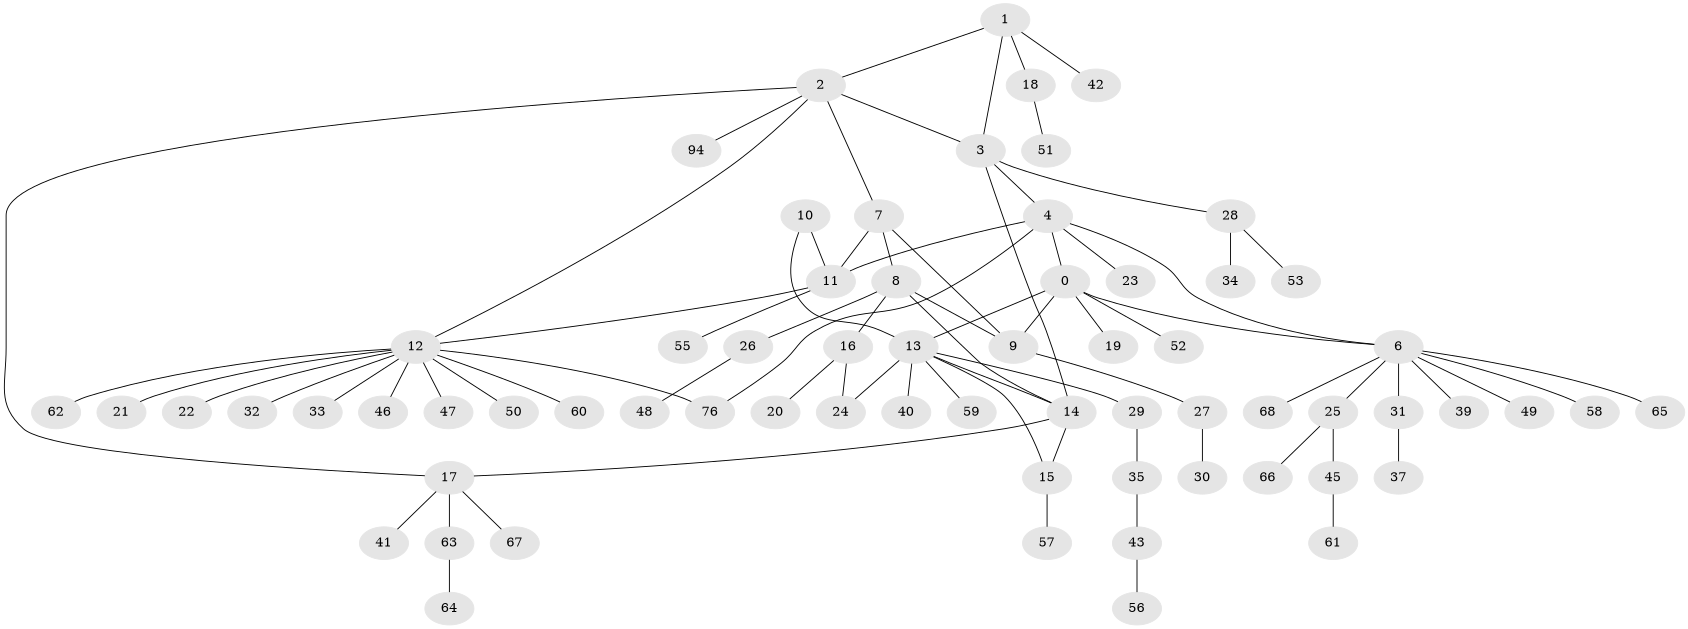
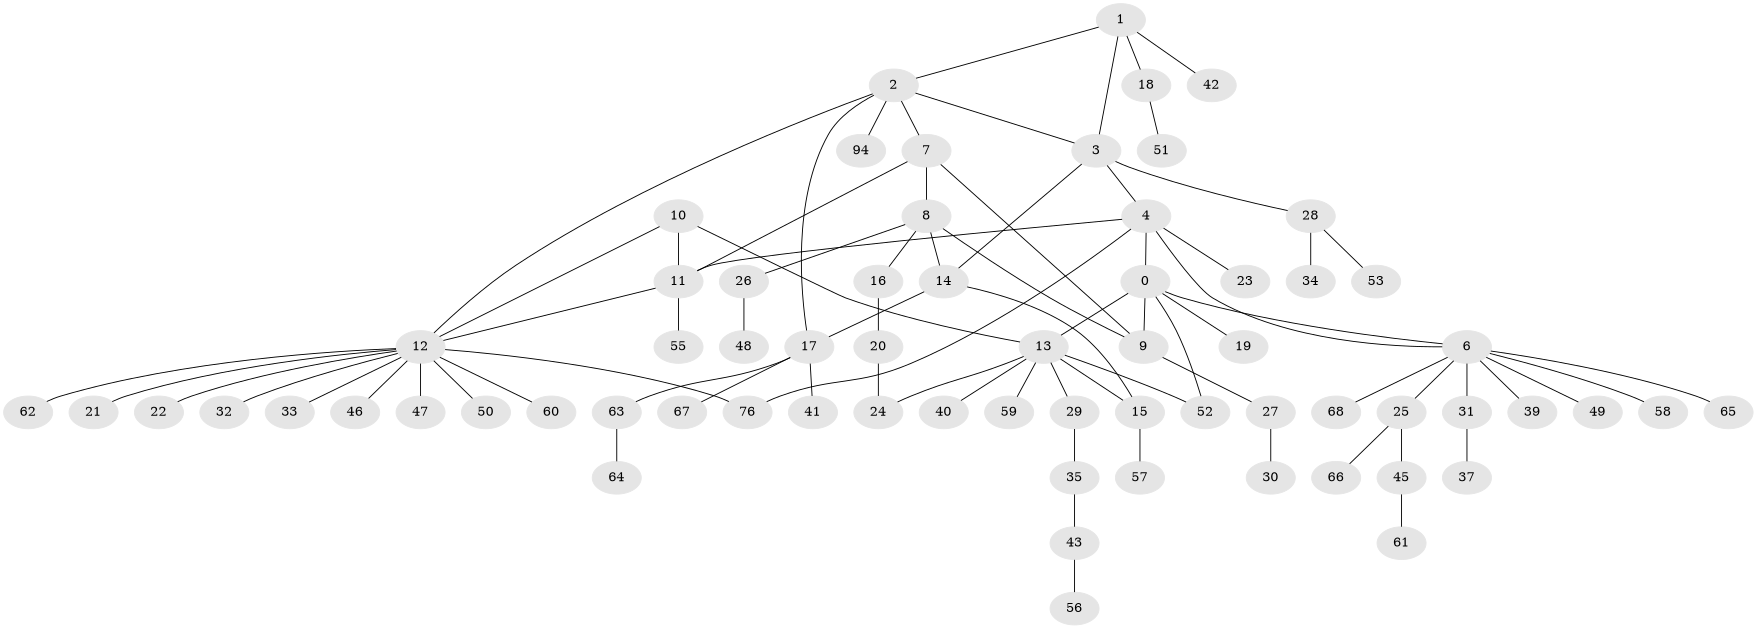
none -> (550, 282)
(845, 380) -> (878, 381)
(993, 380) -> (1129, 379)
